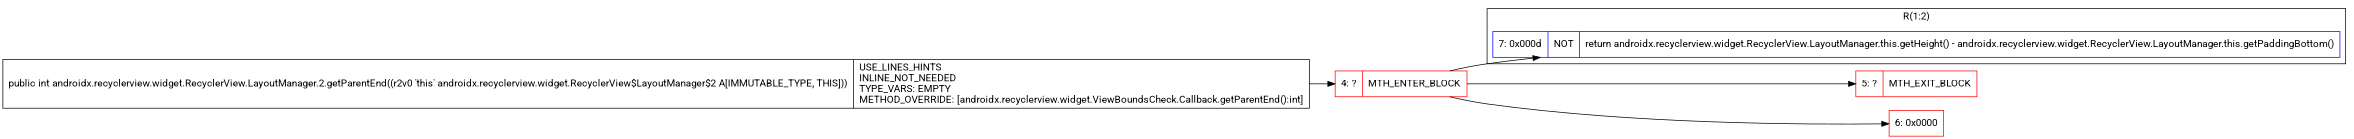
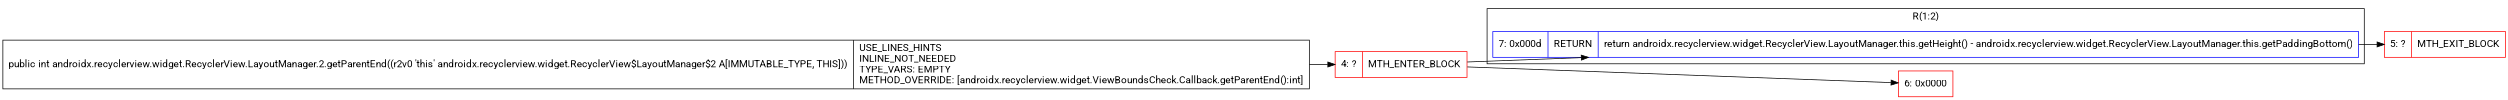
(1564, 44) -> (1573, 44)
(1658, 84) -> (2369, 44)
